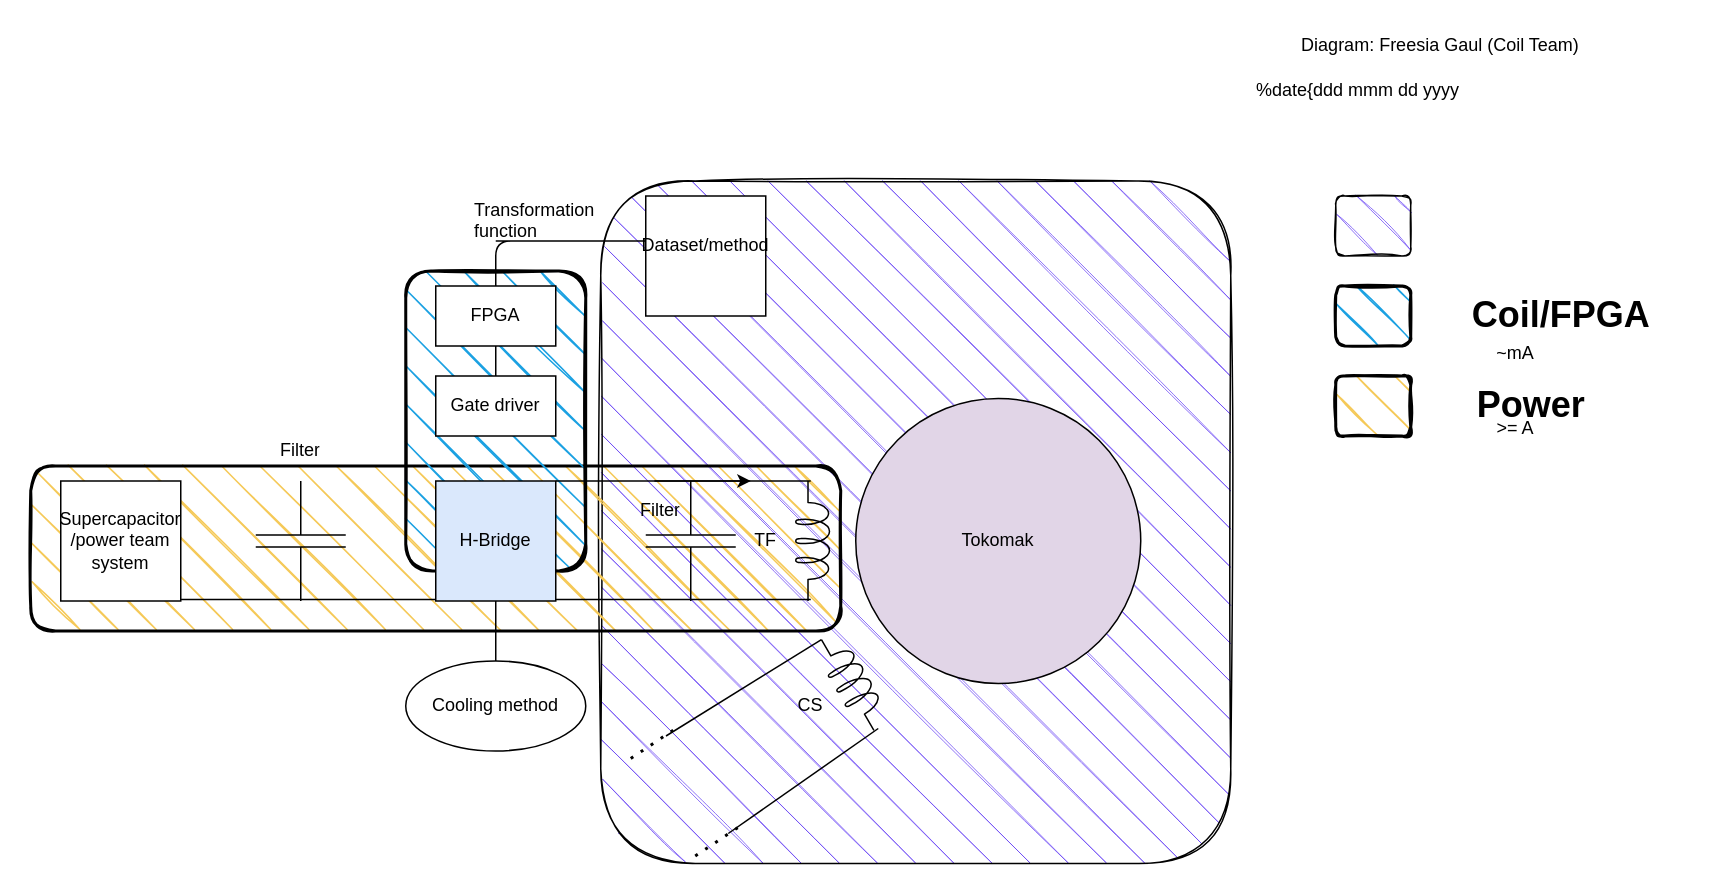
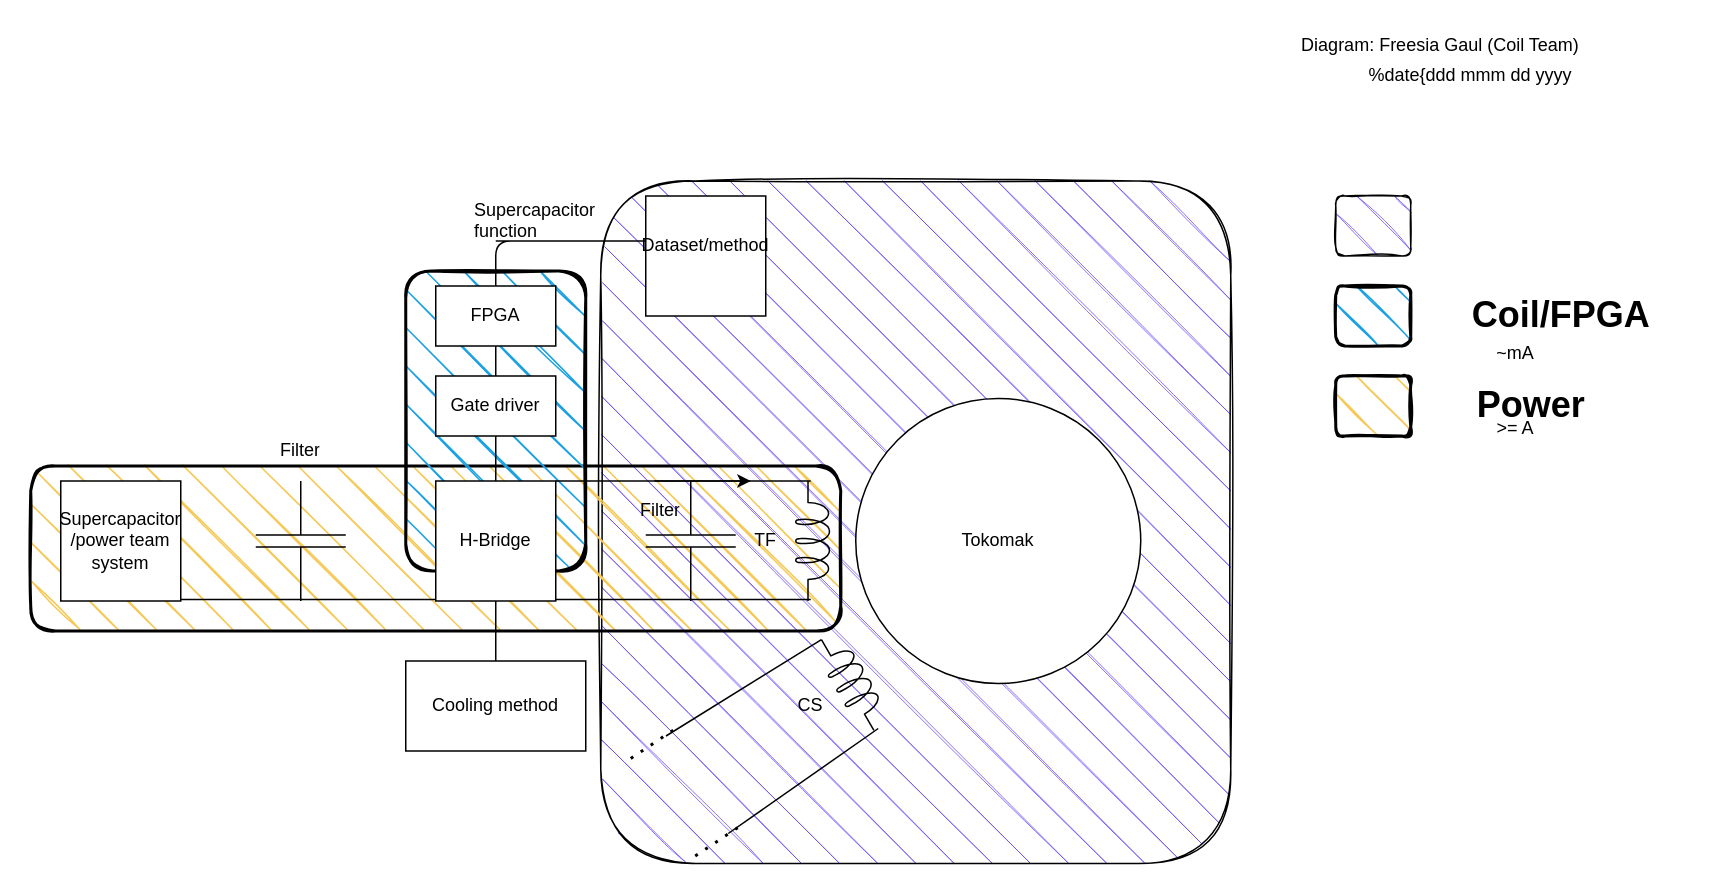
(1358, 91) -> (1471, 76)
(542, 218) -> (542, 218)
none -> (496, 447)
(496, 541) -> (496, 541)
(998, 541) -> (998, 541)
(496, 706) -> (496, 706)
